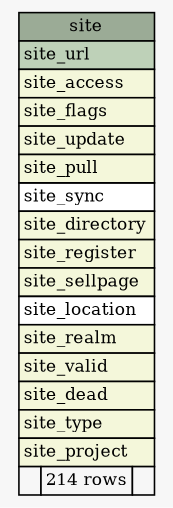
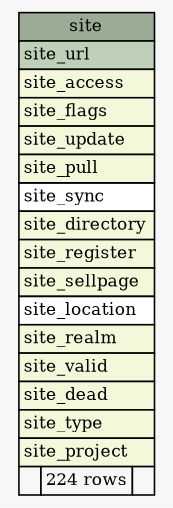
(87, 480) -> (87, 480)
